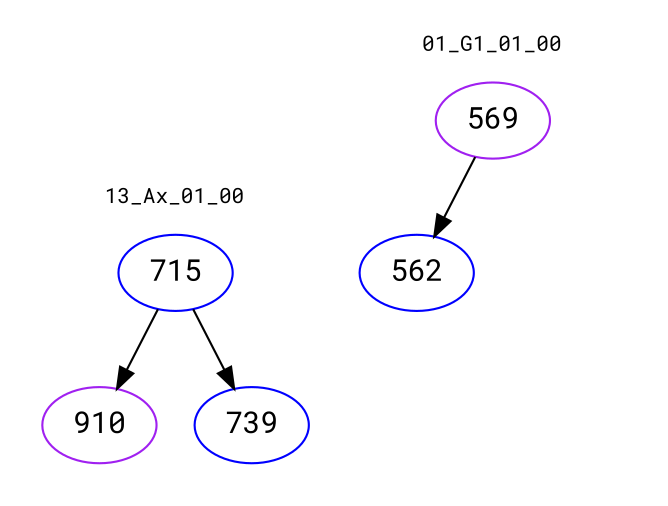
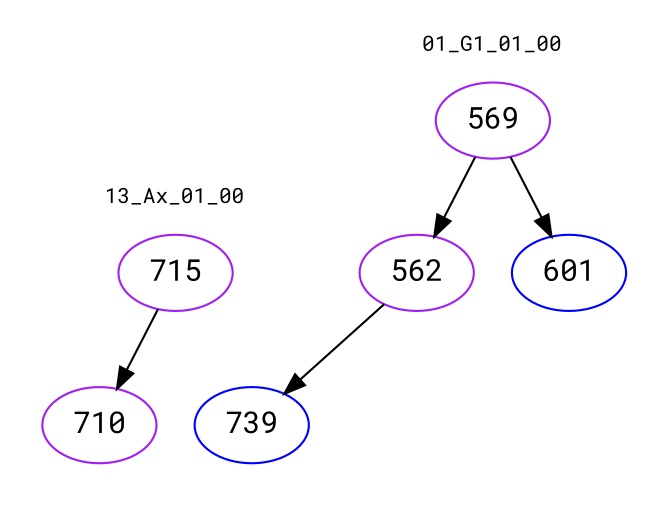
(176, 273) -> (176, 273)
(417, 273) -> (417, 273)
none -> (569, 273)
(209, 340) -> (342, 342)
(99, 425) -> (99, 425)
